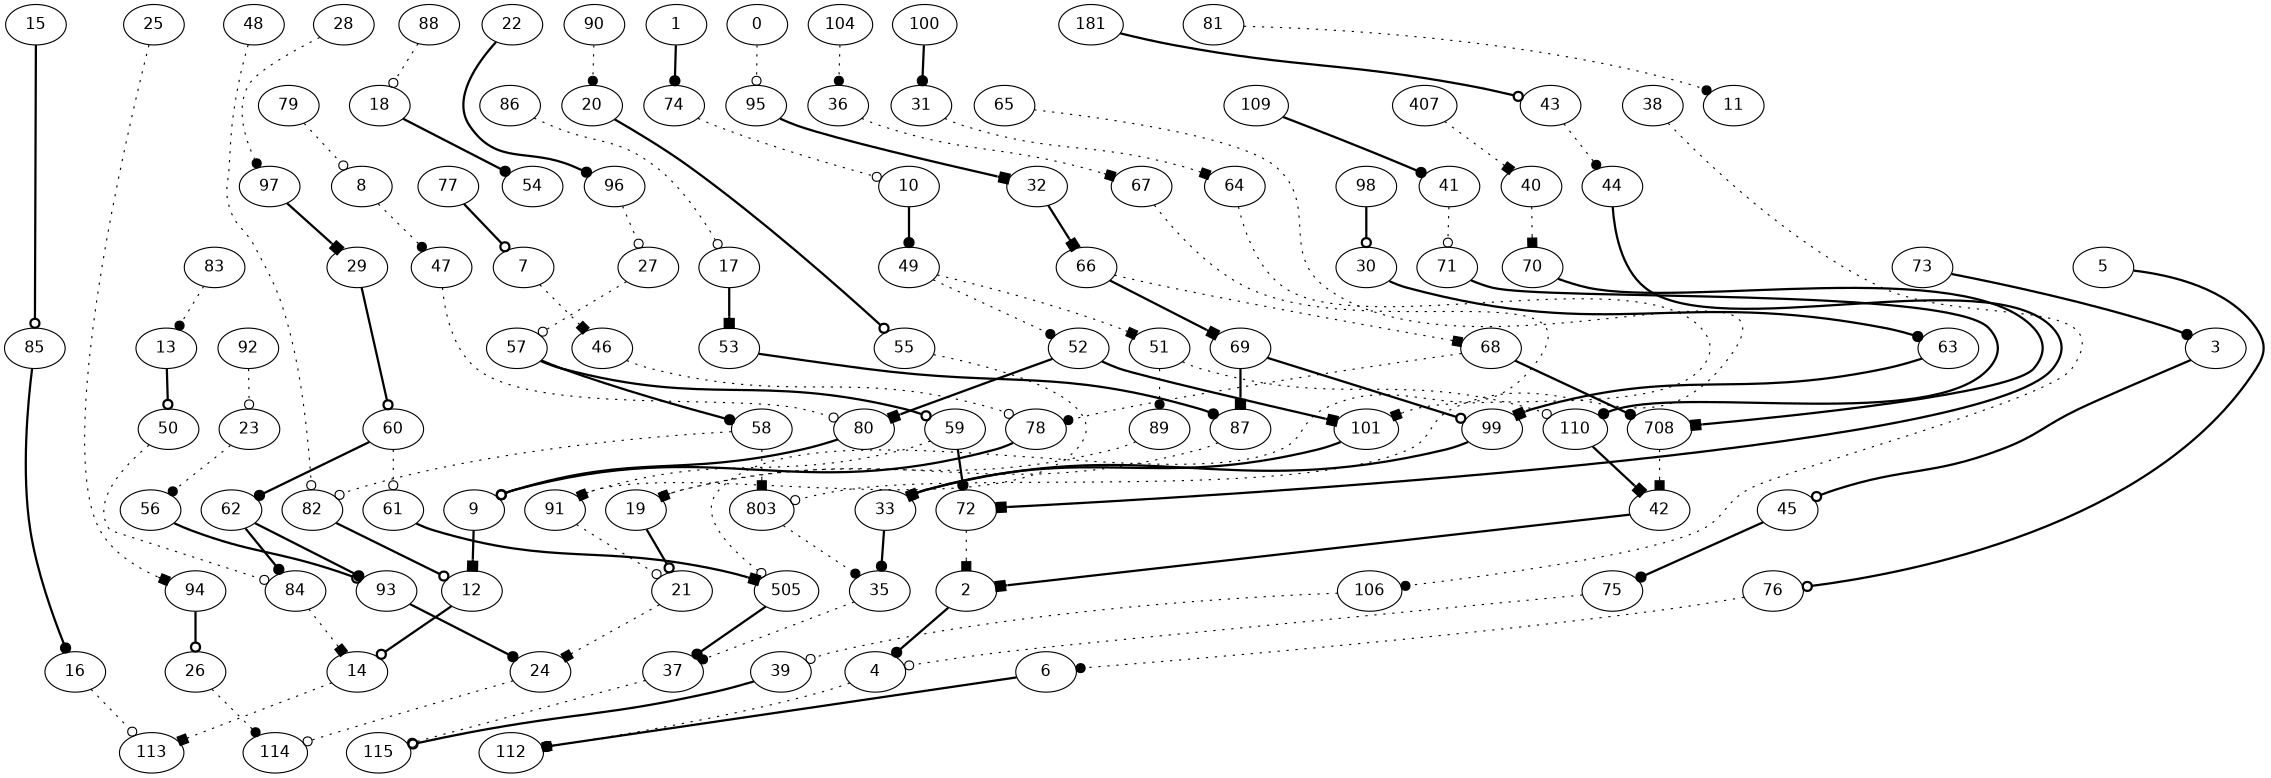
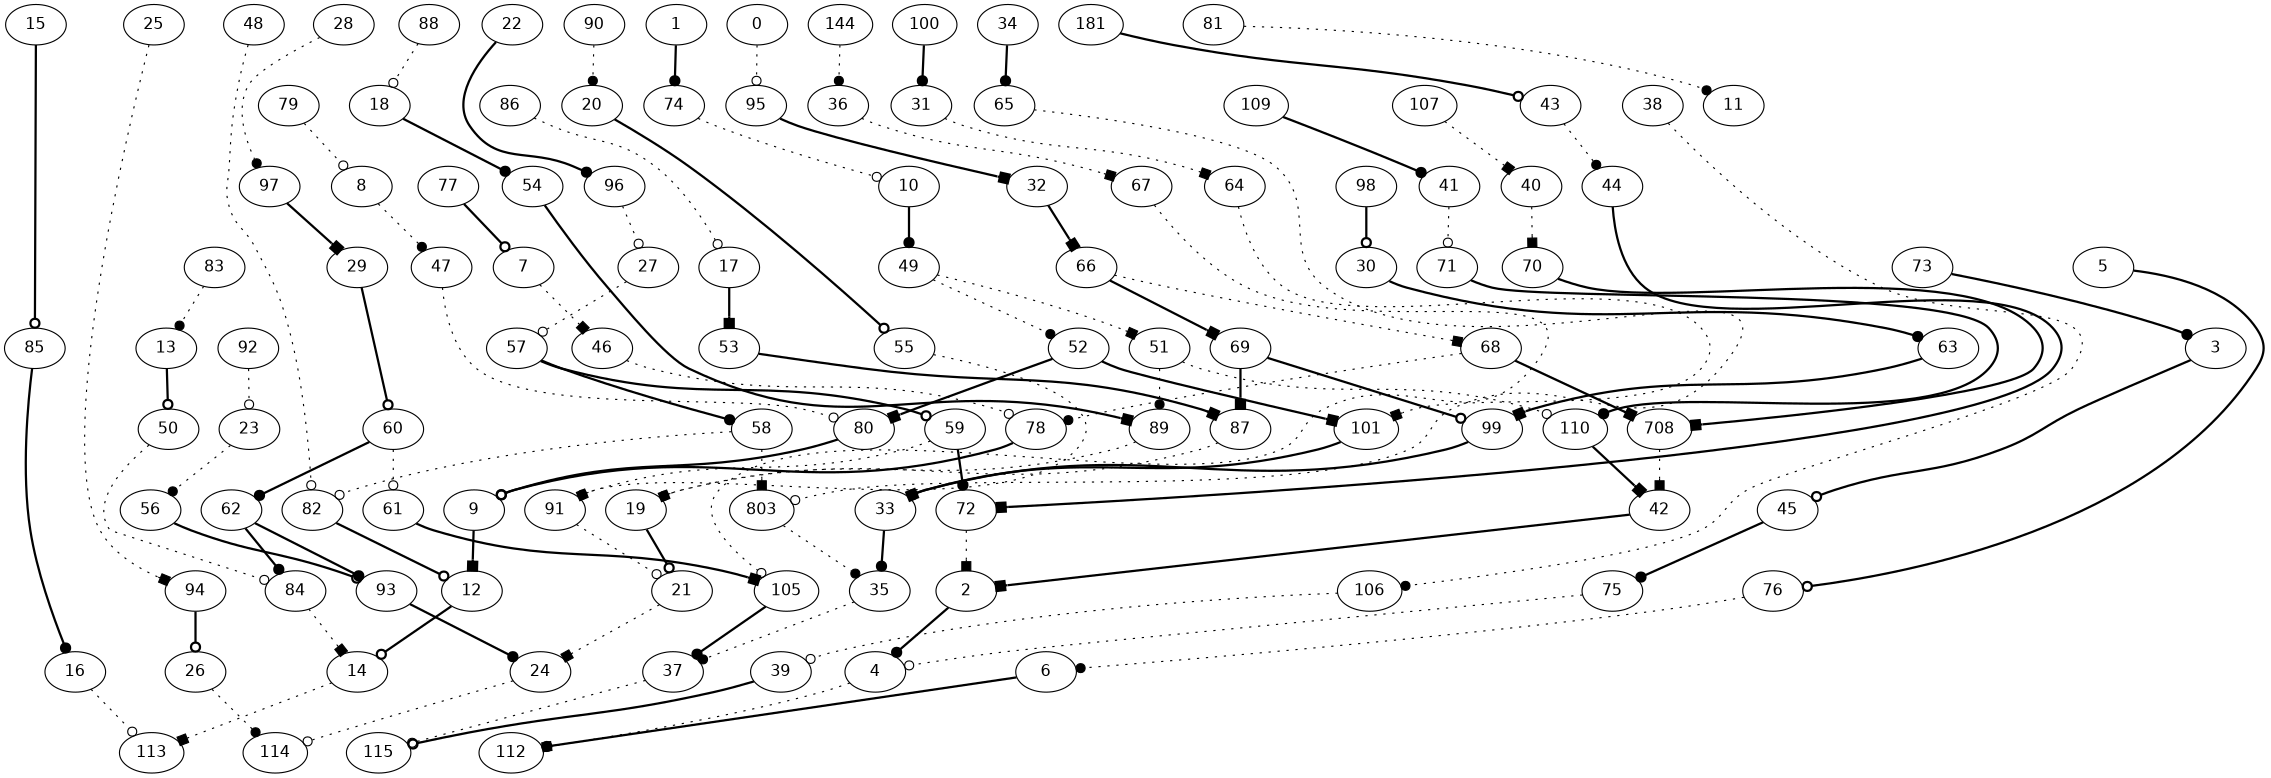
(840, 25) -> (840, 25)
none -> (1008, 25)
(1425, 106) -> (1425, 106)
(973, 378) -> (973, 378)
(1571, 387) -> (1571, 387)
none -> (777, 399)
(787, 591) -> (787, 591)
